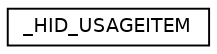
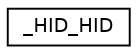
(108, 27) -> (69, 27)
